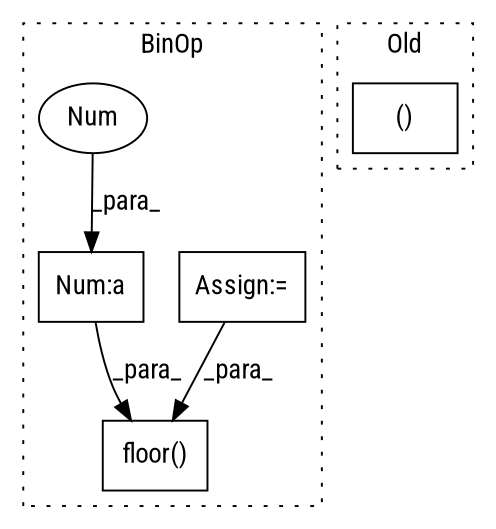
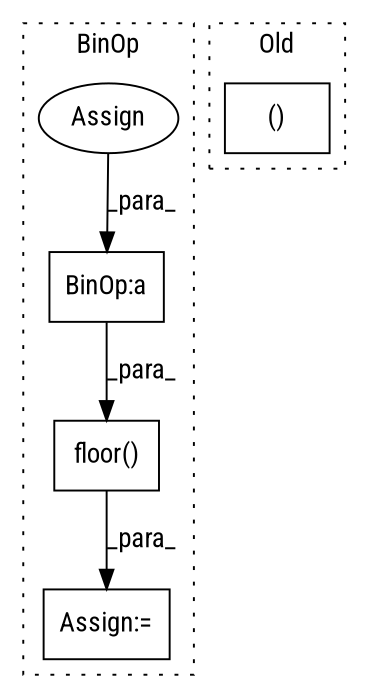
(93, 118) -> (109, 118)
(91, 287) -> (107, 287)
(203, 363) -> (107, 530)
